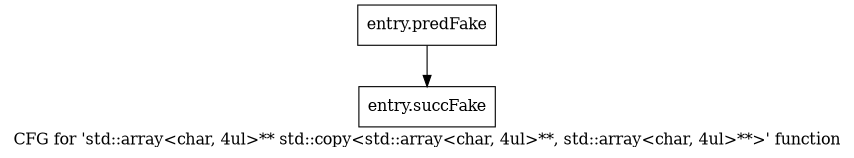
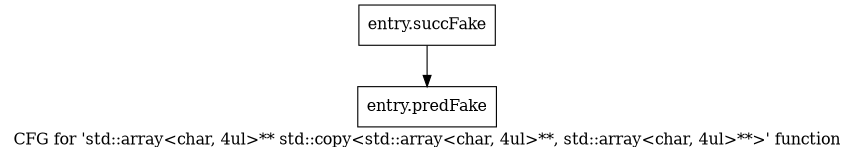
(427, 60) -> (427, 60)
